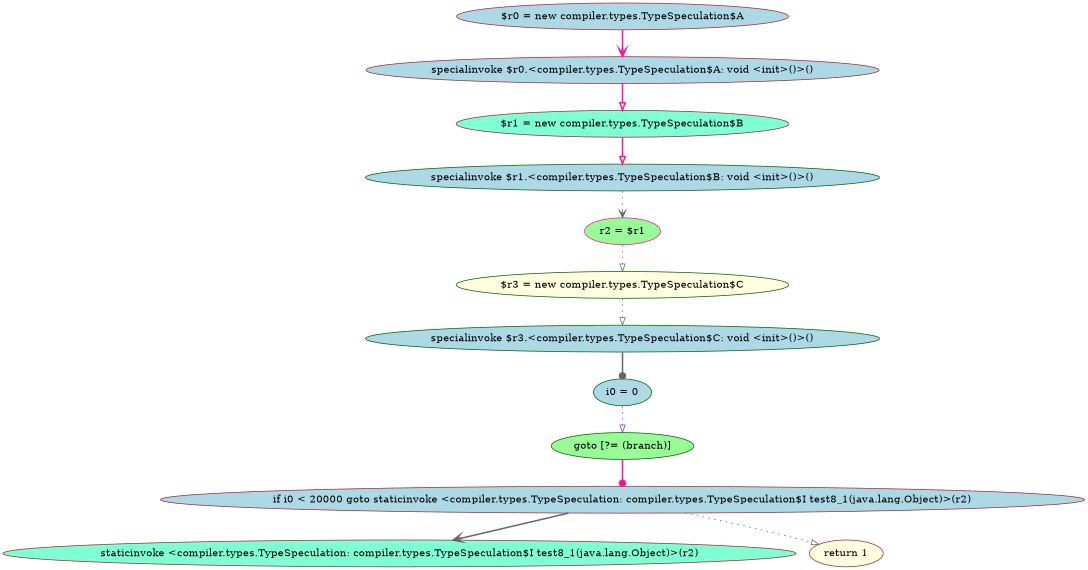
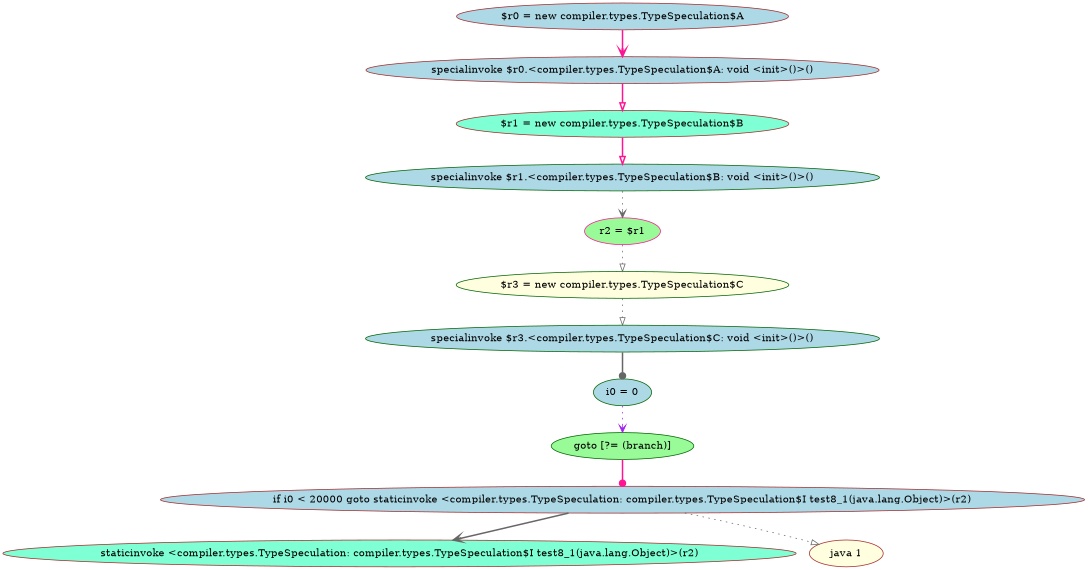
(623, 416) -> (623, 416)
(846, 553) -> (846, 553)
